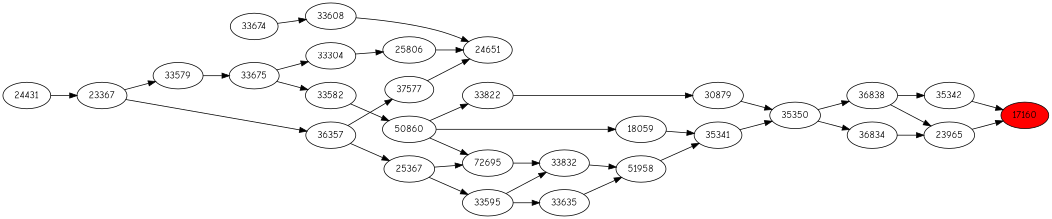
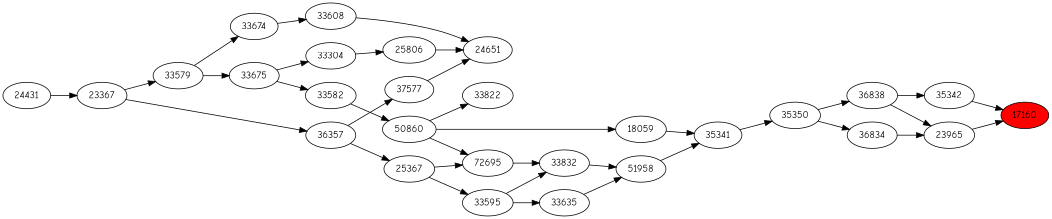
none -> (213, 53)
(718, 96) -> none
